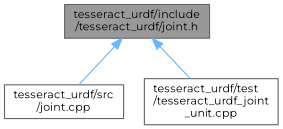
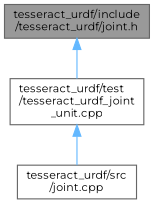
(97, 66) -> (77, 151)
